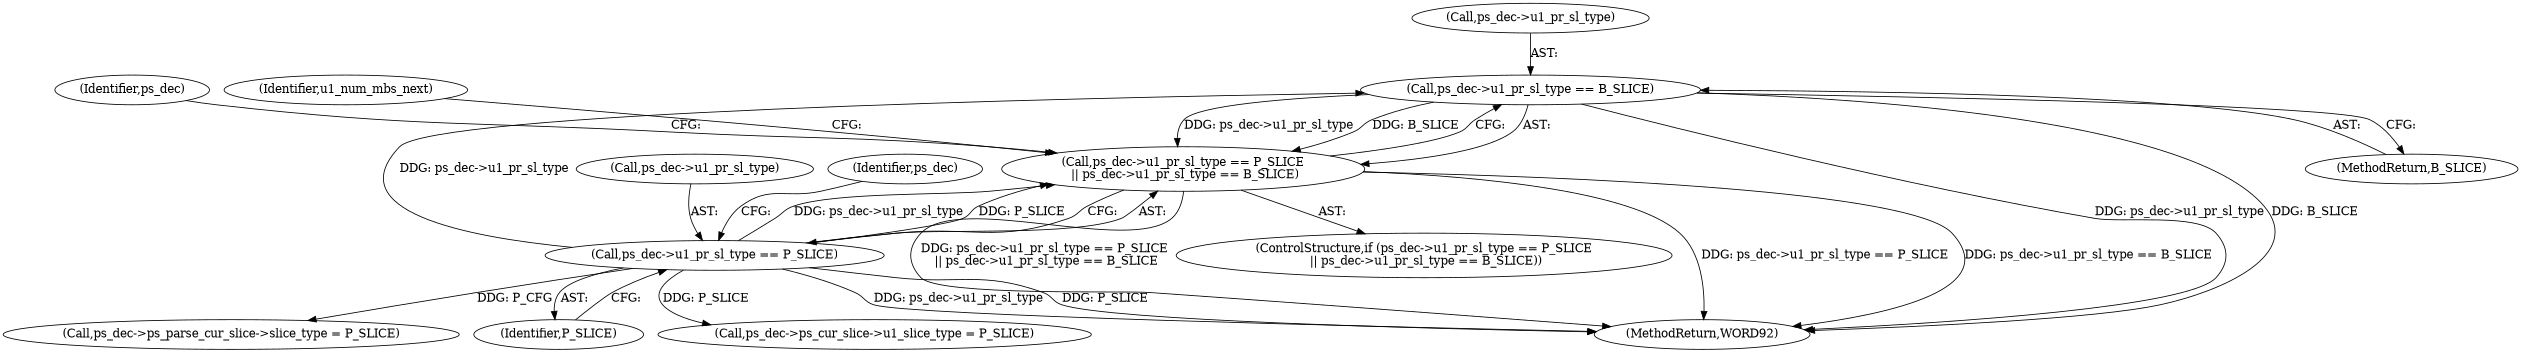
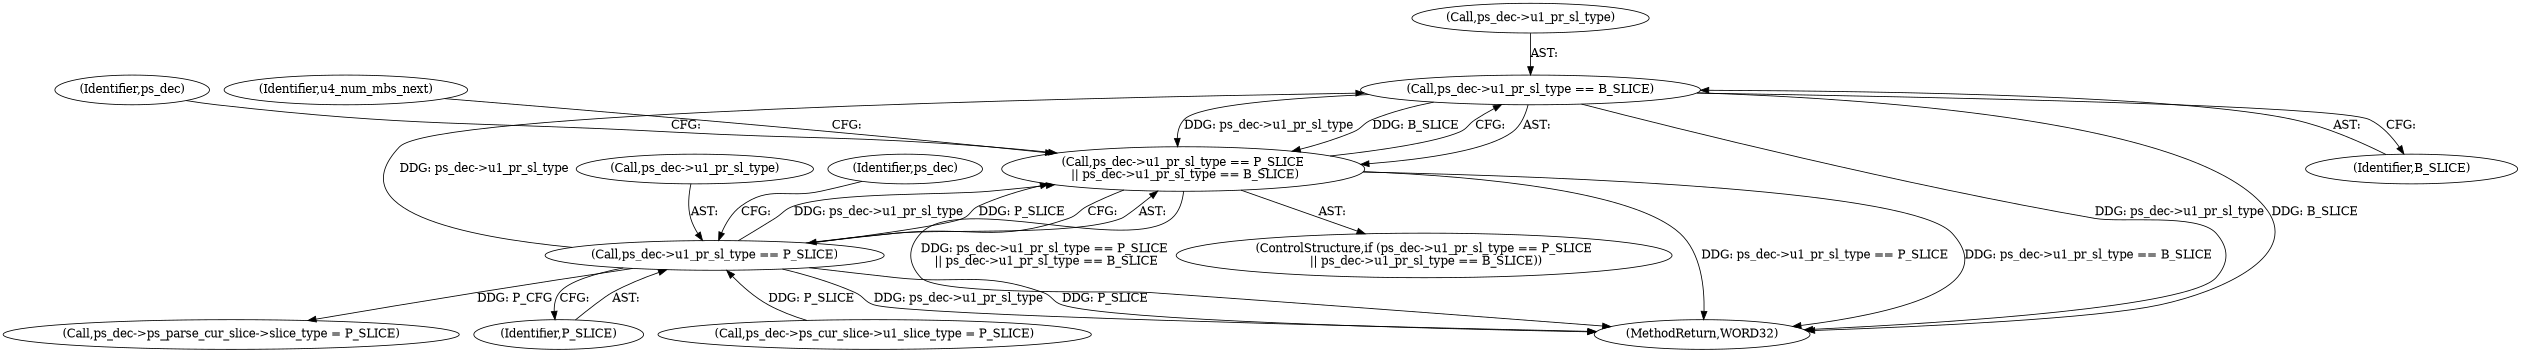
(346, 90) -> (346, 90)
(2412, 169) -> (2412, 169)
(576, 299) -> (576, 299)
(628, 299) -> (628, 299)
(662, 304) -> (766, 304)
(1702, 335) -> (1702, 335)
